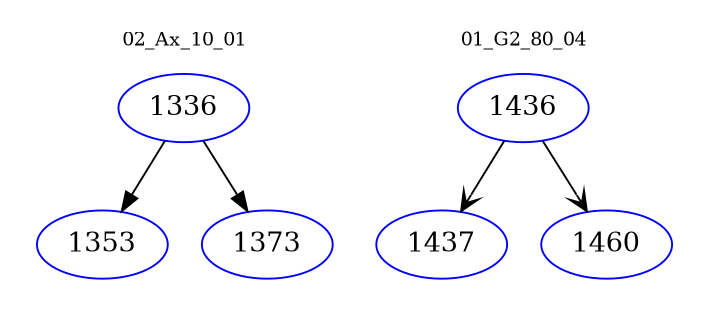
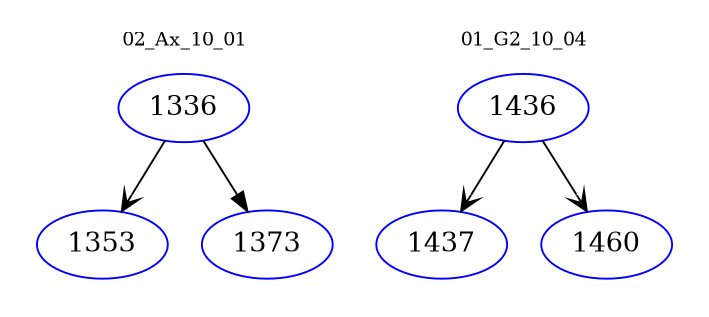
(524, 41) -> (524, 41)
(148, 168) -> (148, 168)
